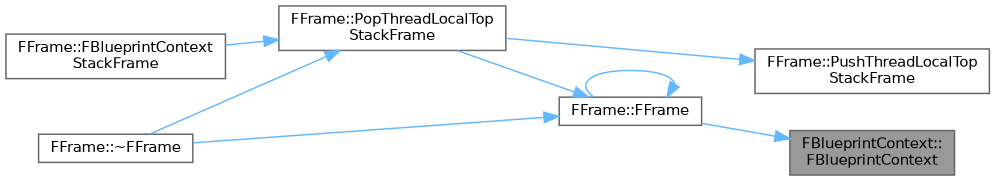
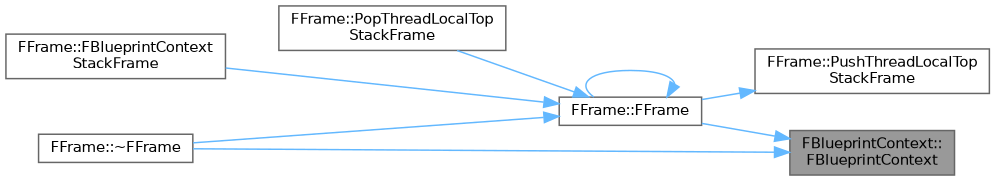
(245, 43) -> (385, 85)
(623, 49) -> (721, 96)
(238, 95) -> (484, 150)
